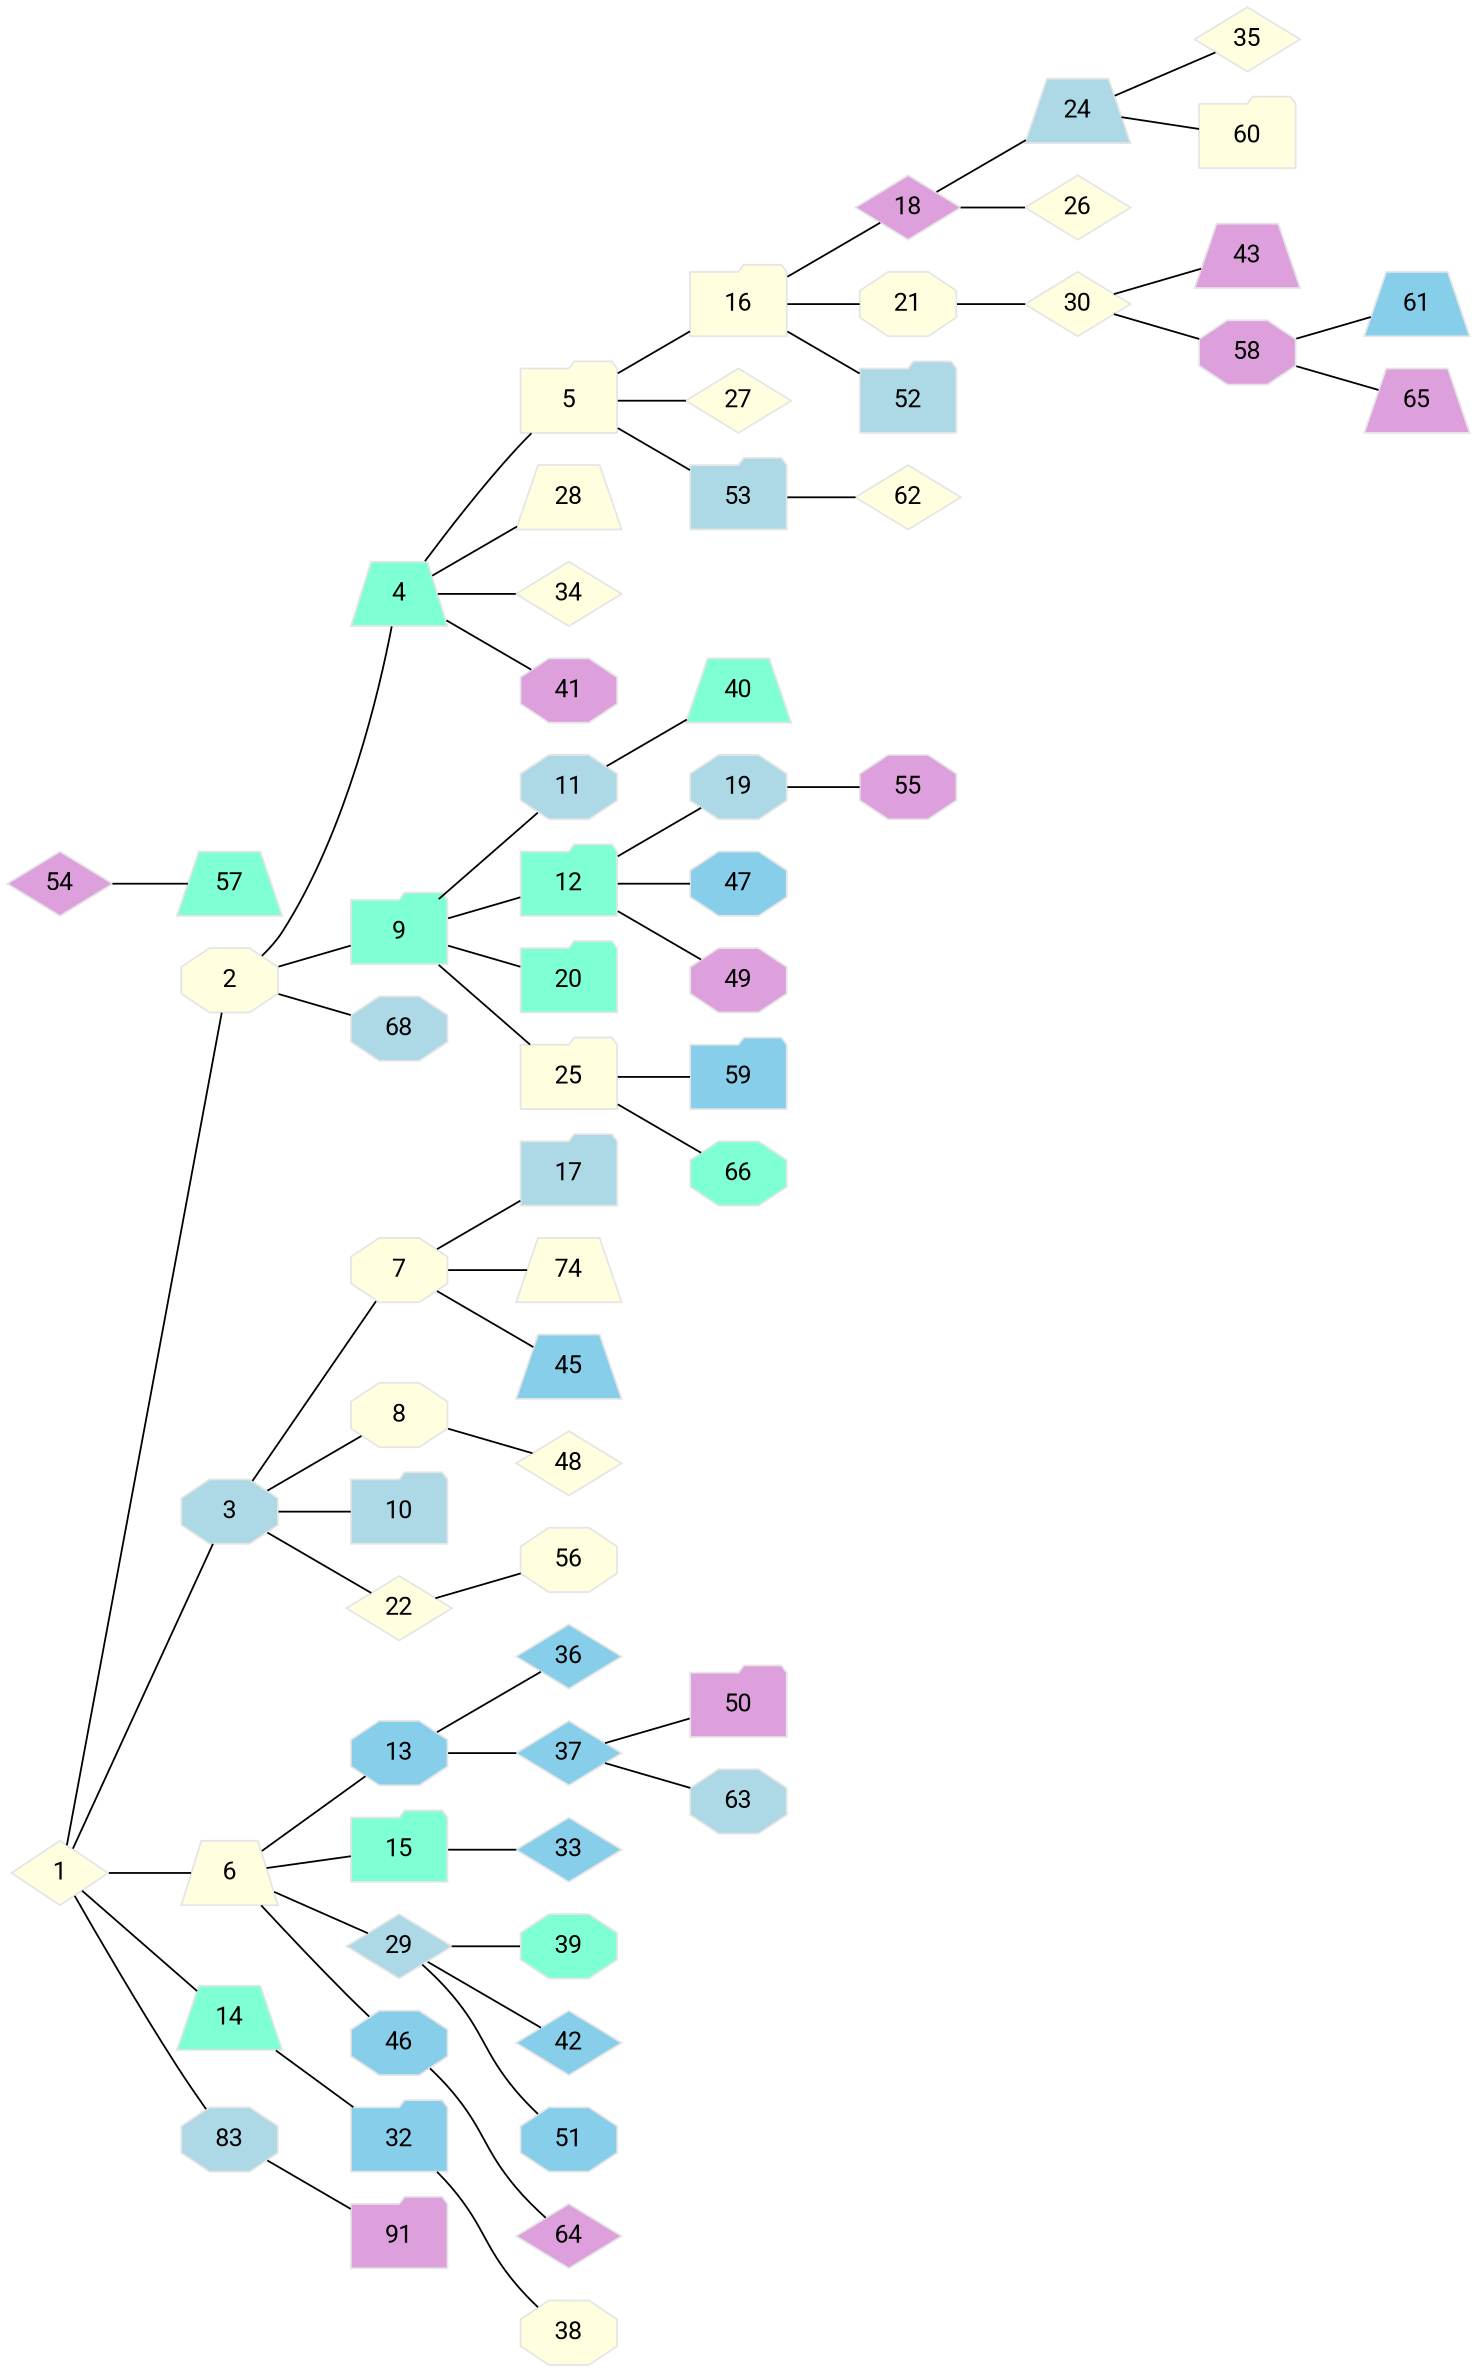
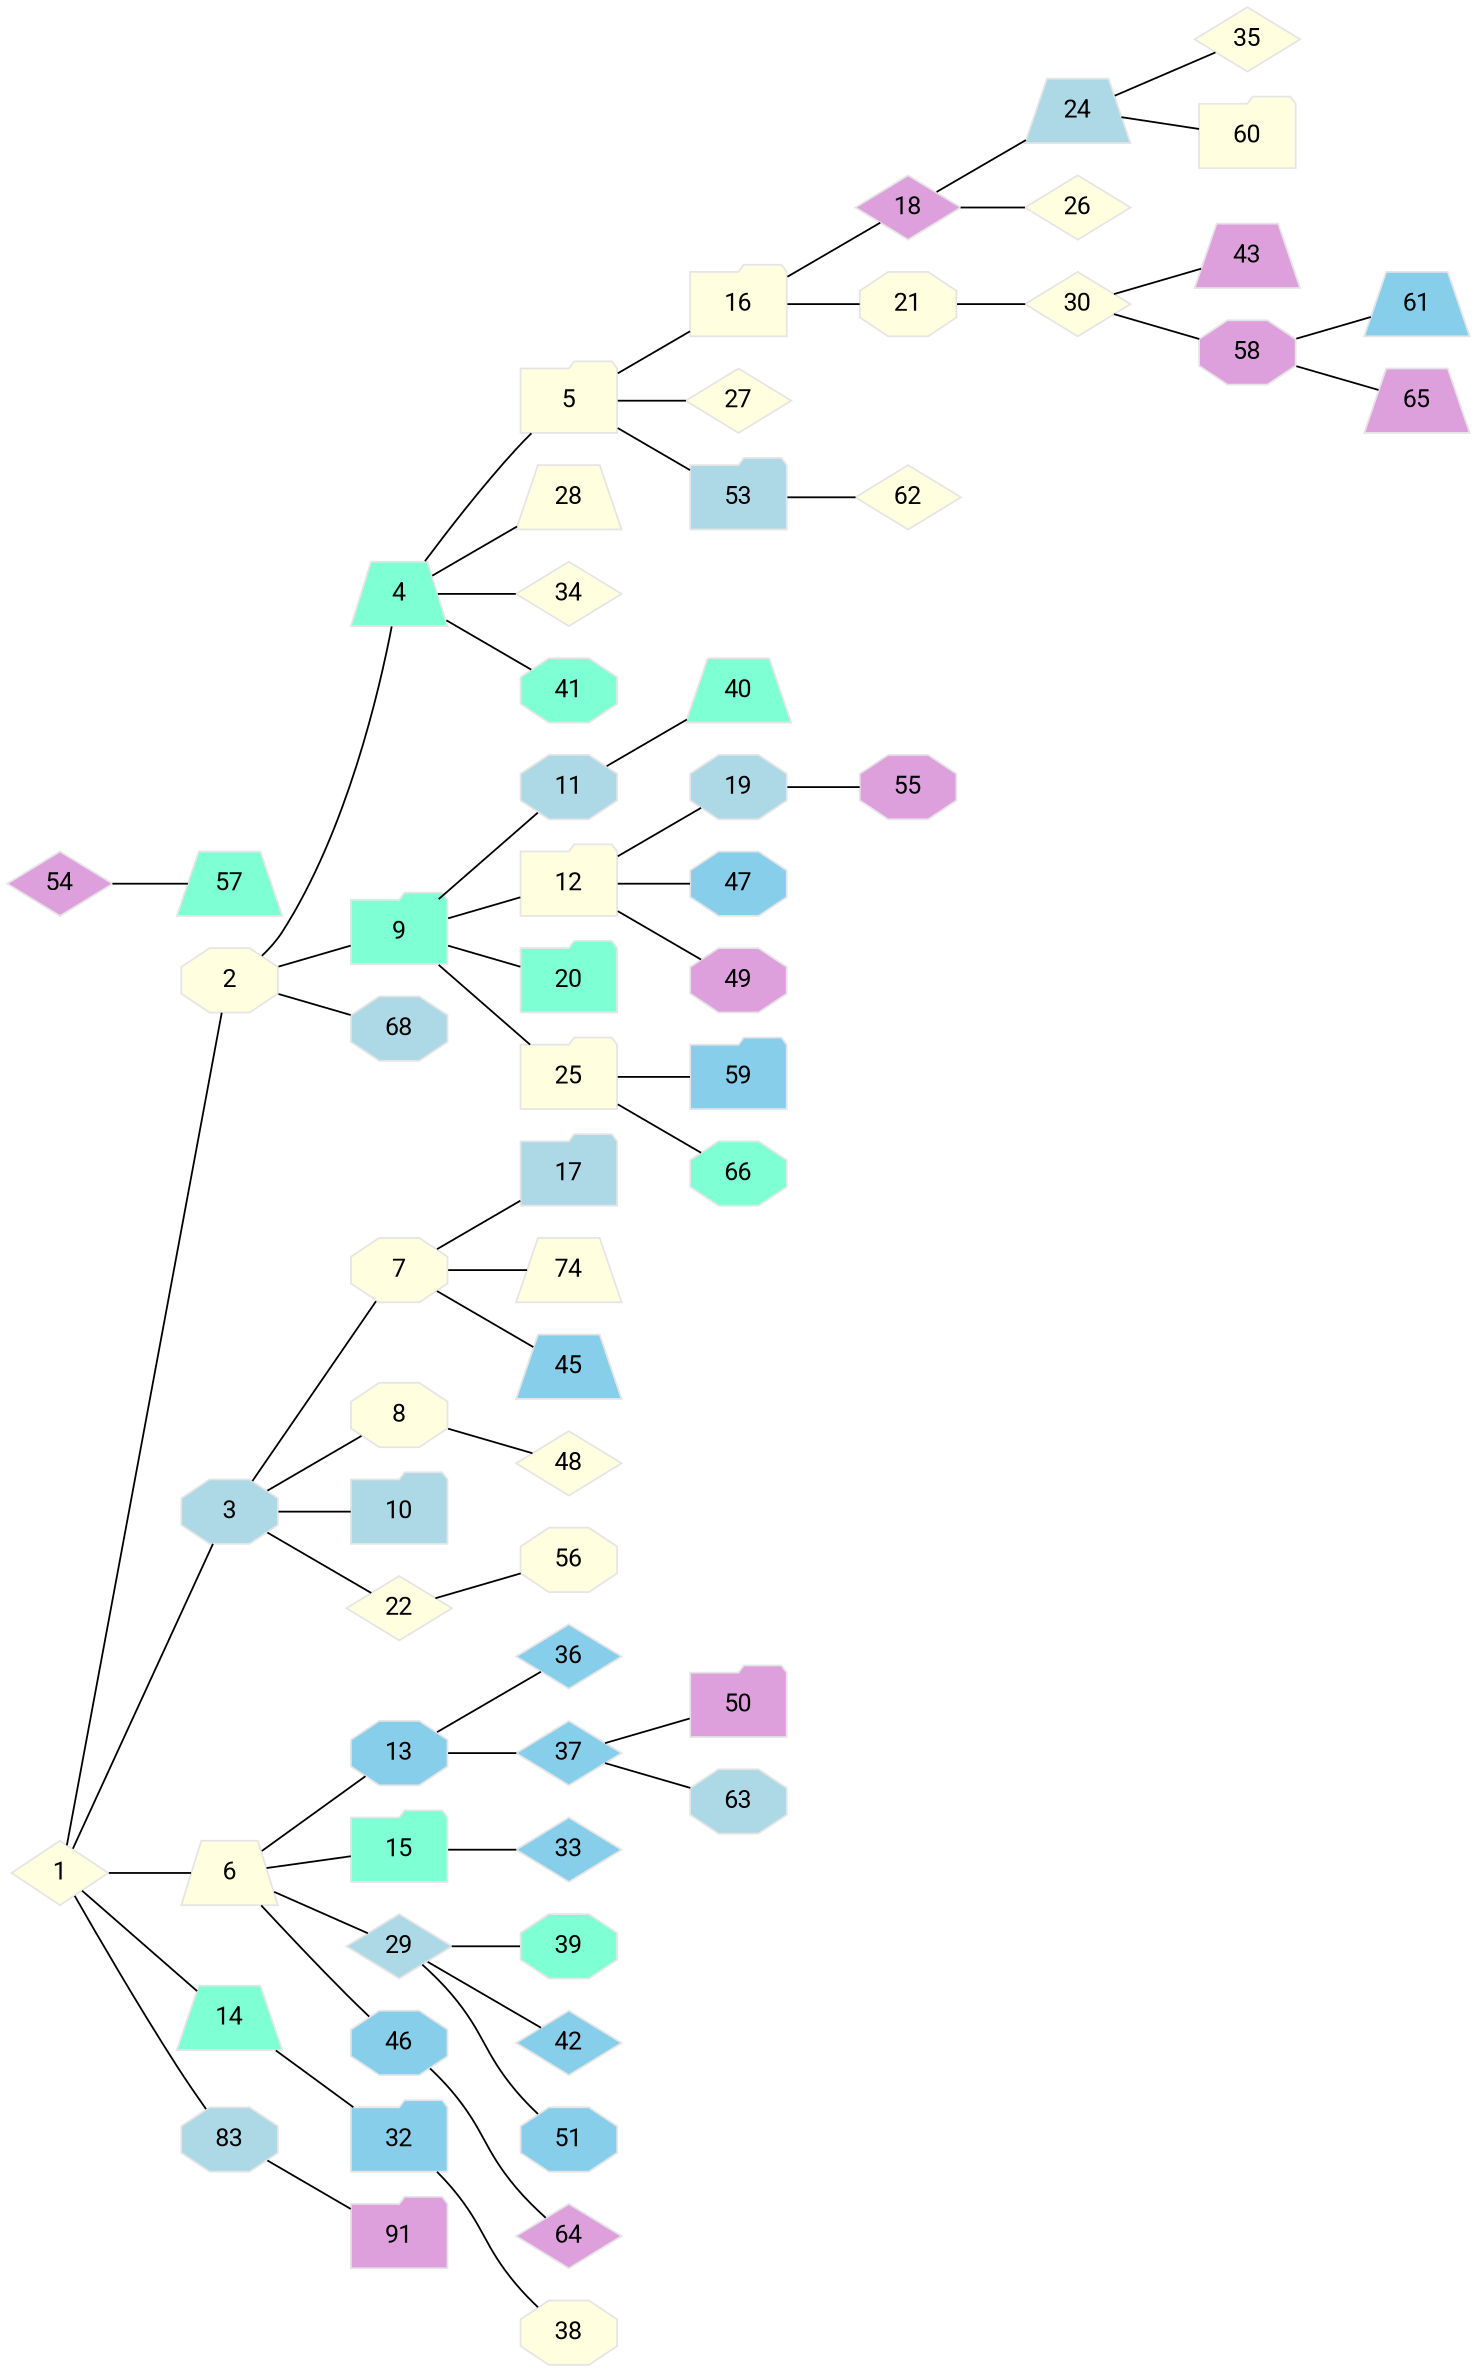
(908, 401) -> none
(569, 691) -> (569, 691)
(569, 884) -> (569, 884)
